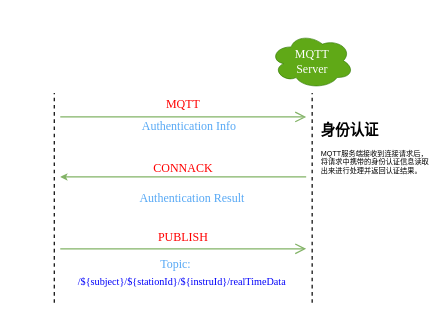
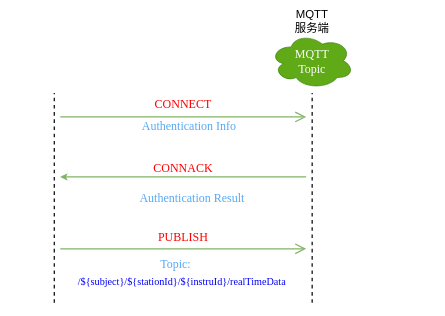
none -> (312, 21)
(312, 61) -> (312, 61)
(183, 104) -> (183, 104)
(375, 148) -> none
